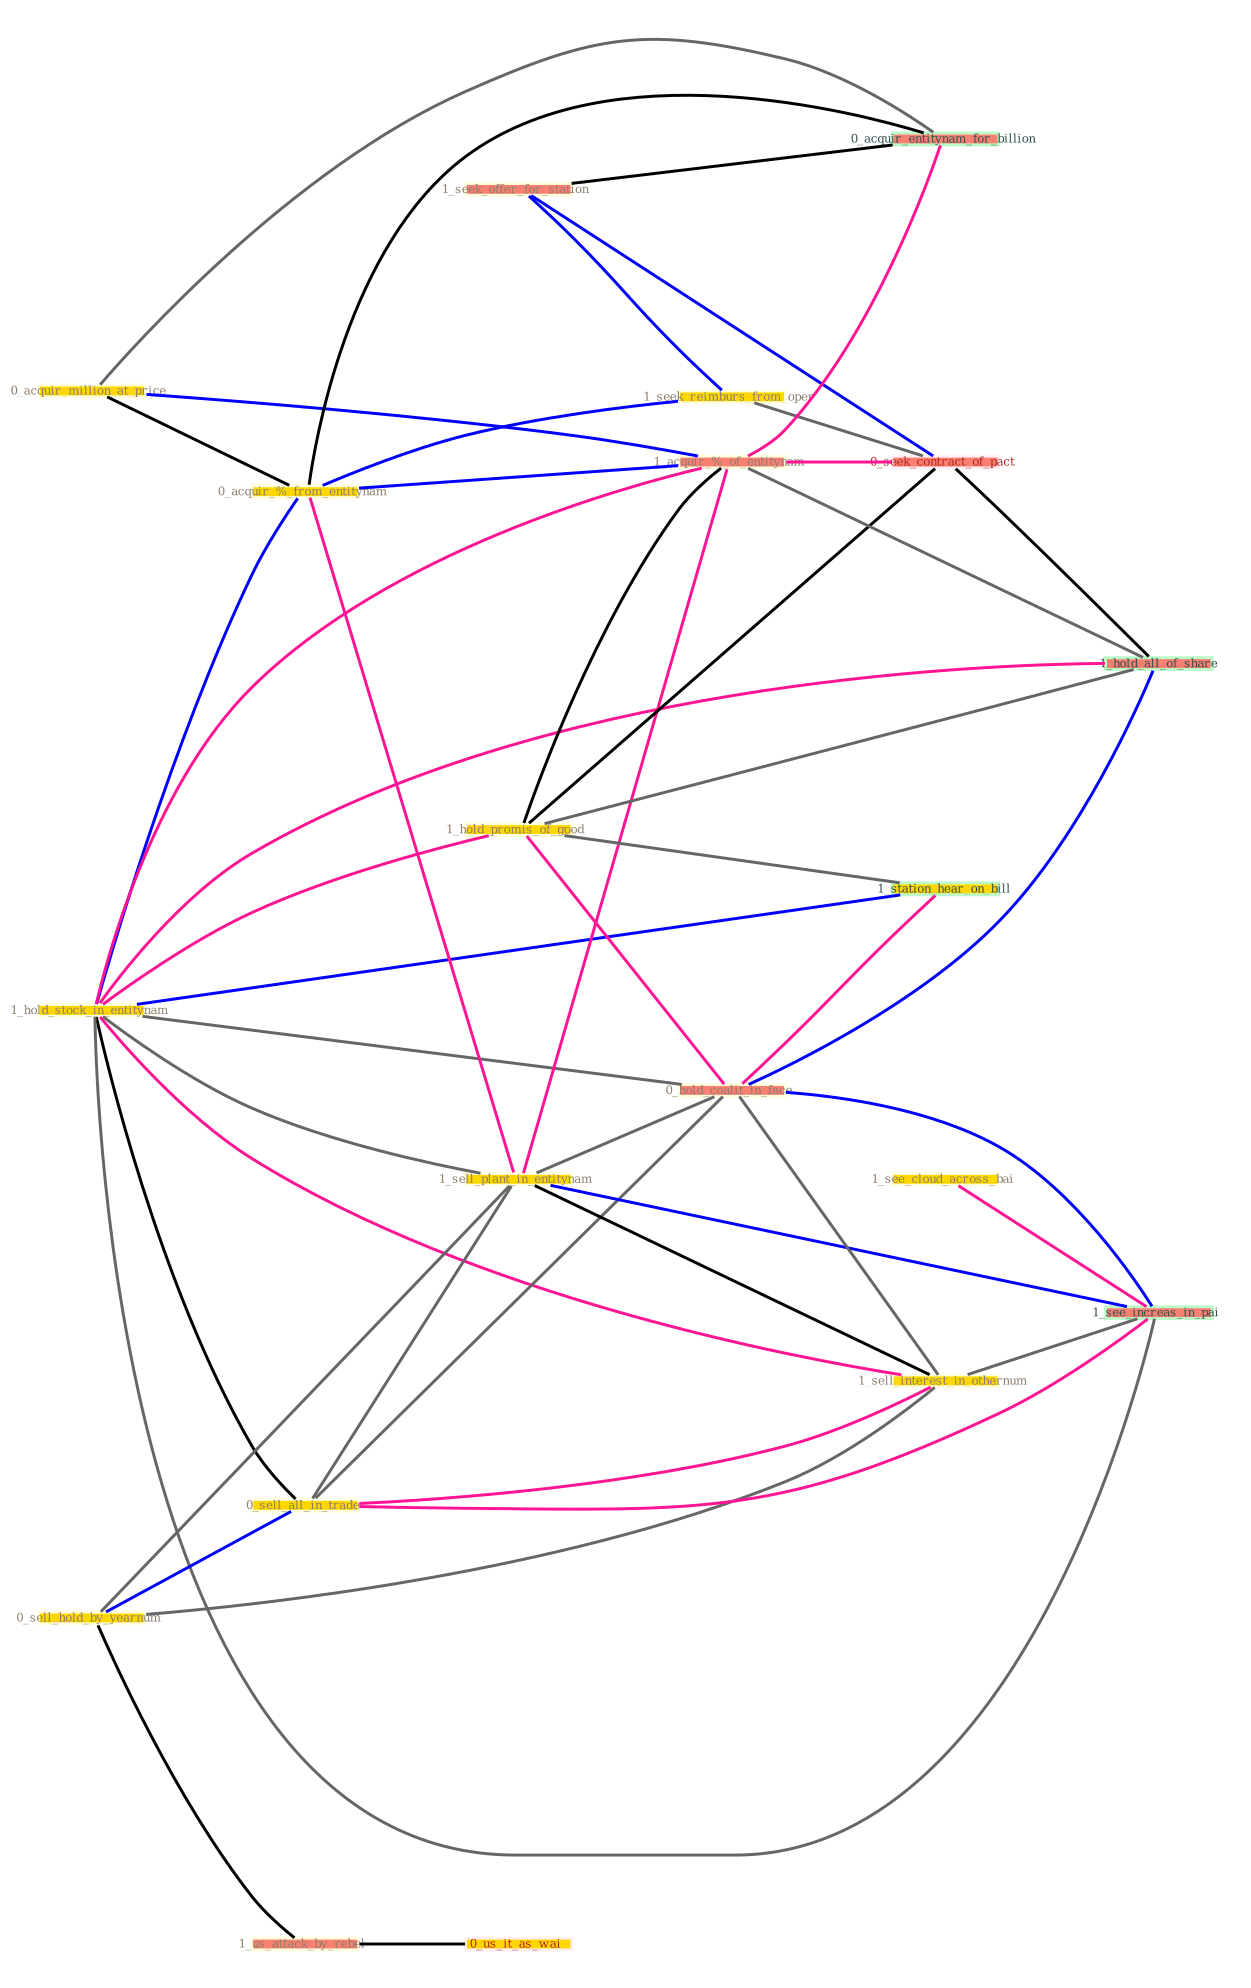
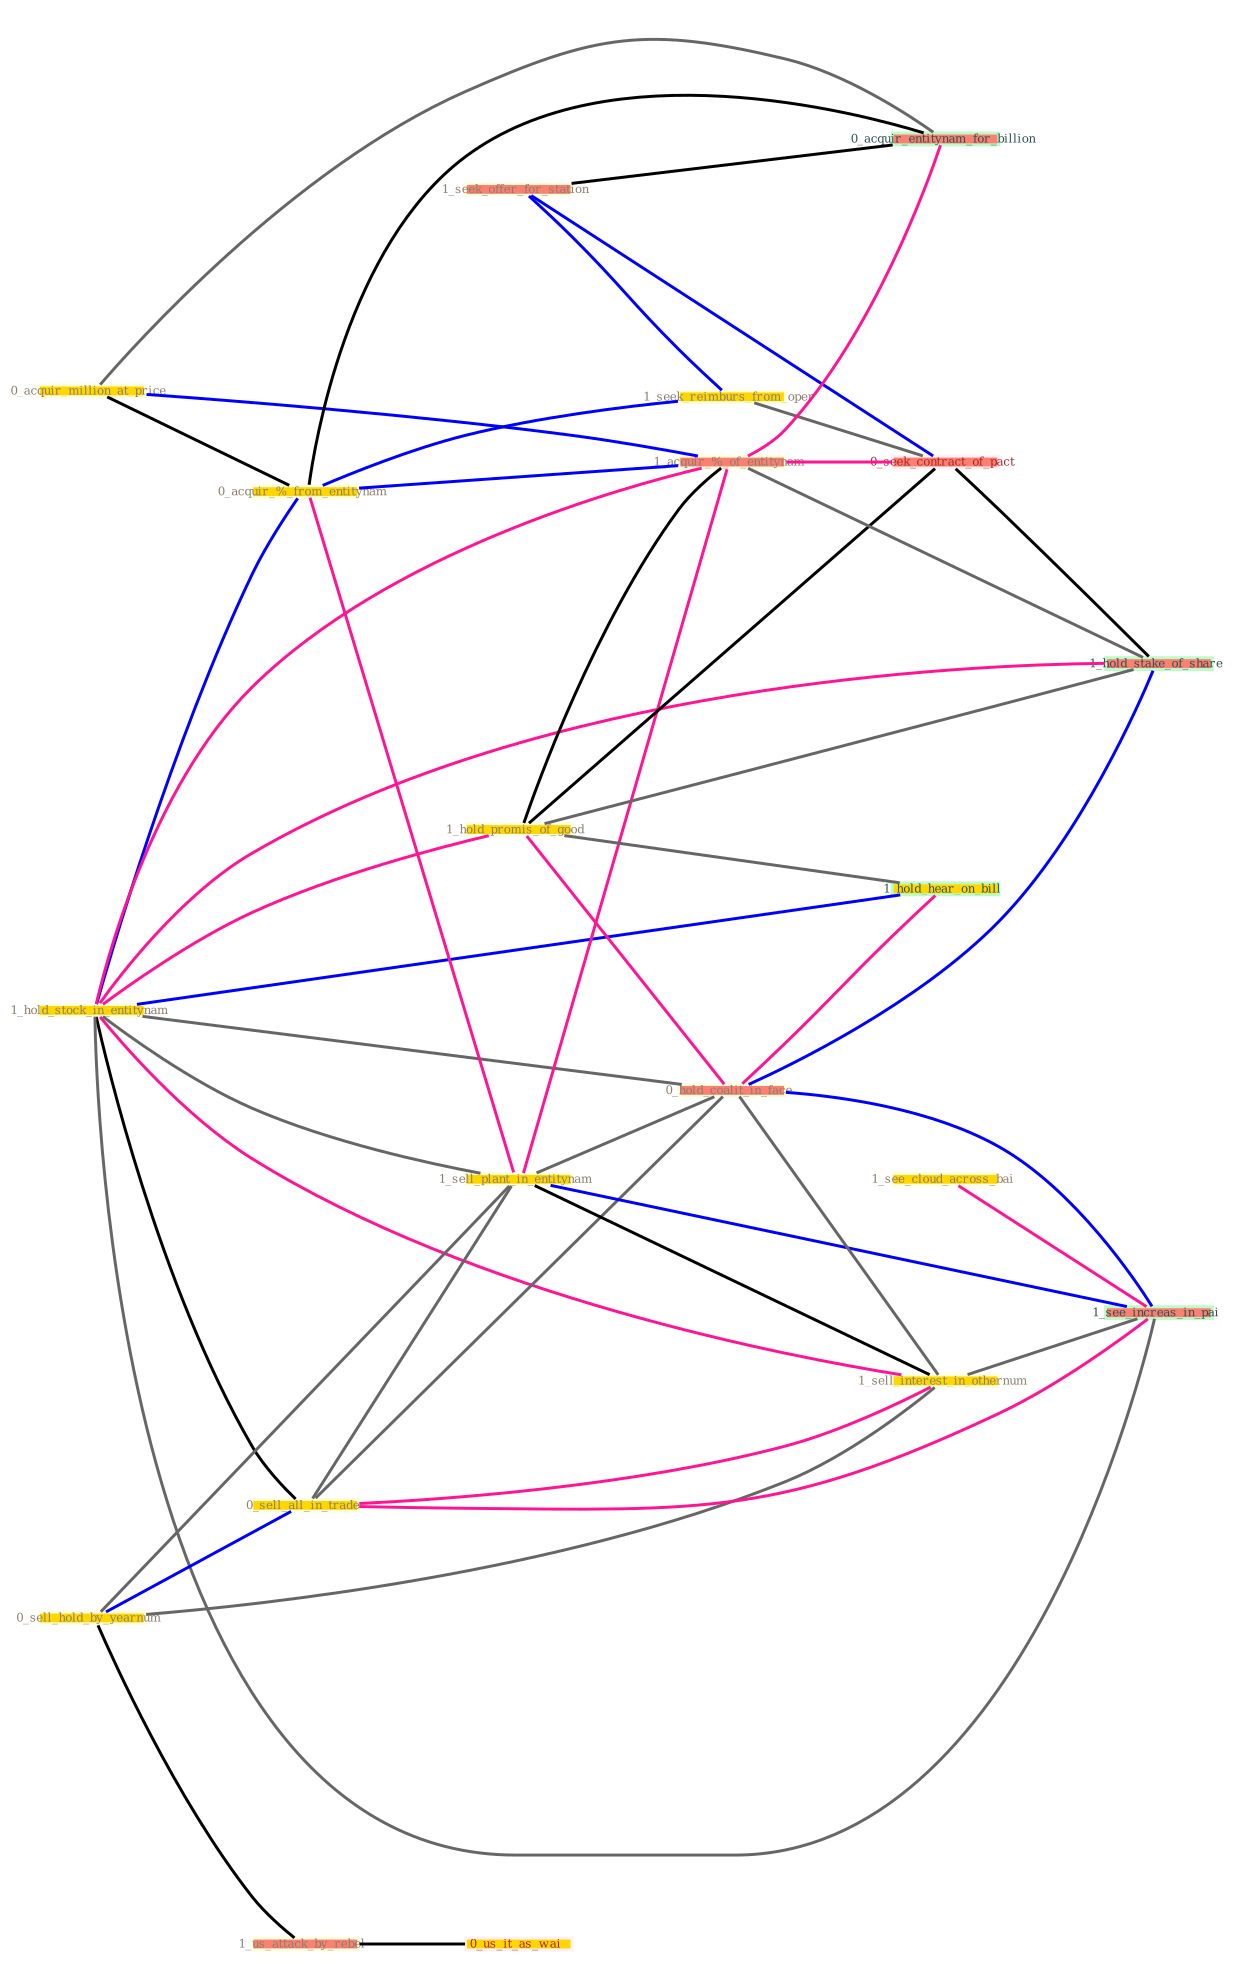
(1159, 664) -> (1159, 664)
(945, 889) -> (945, 889)
